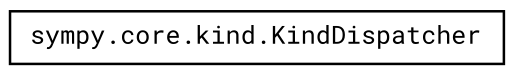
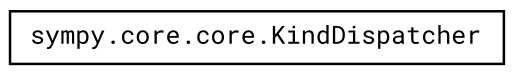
(257, 38) -> (257, 38)
